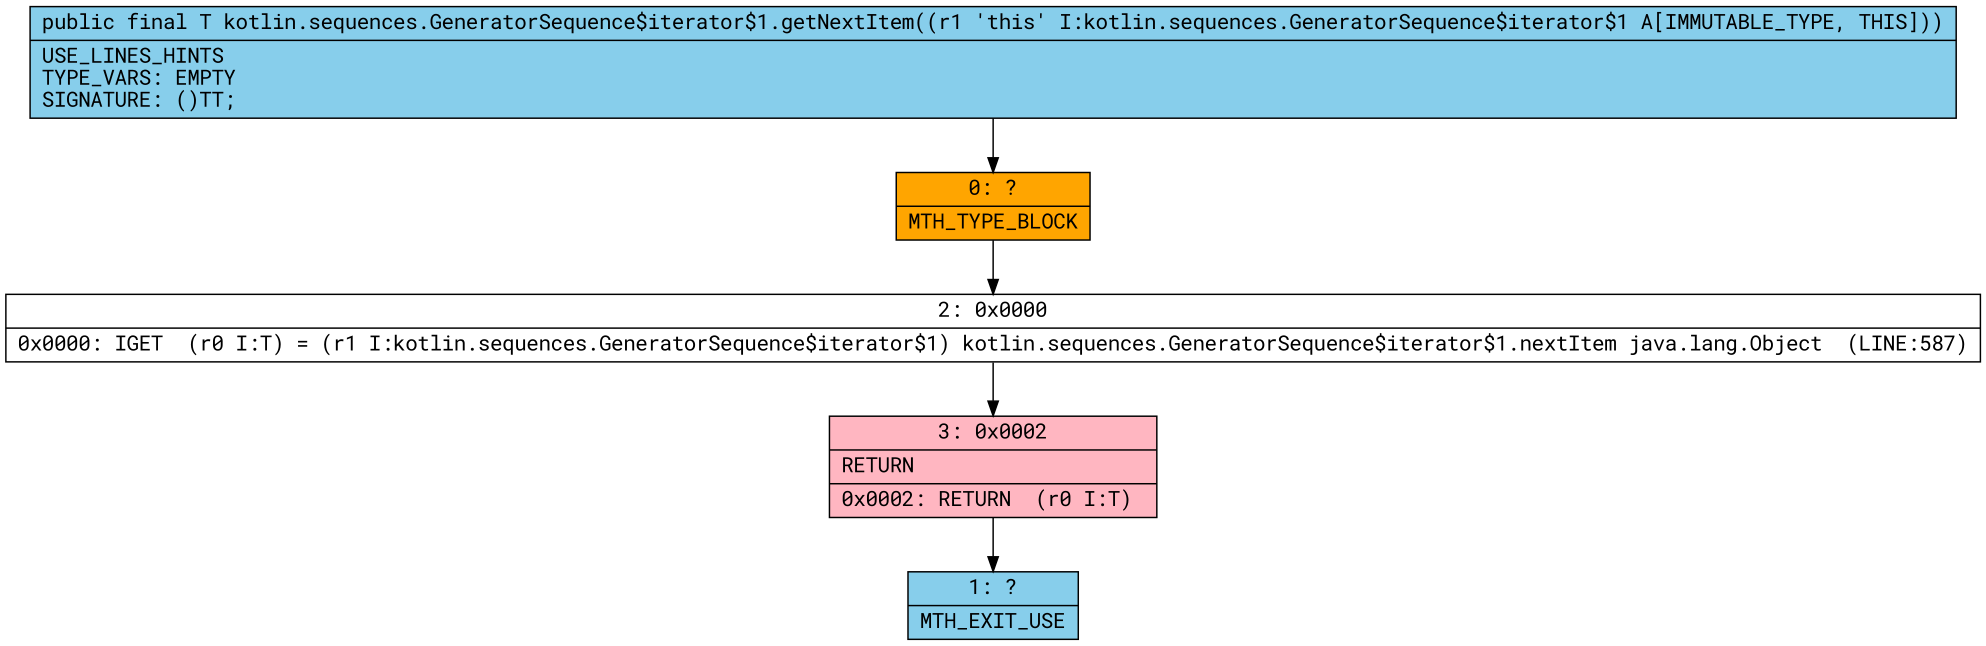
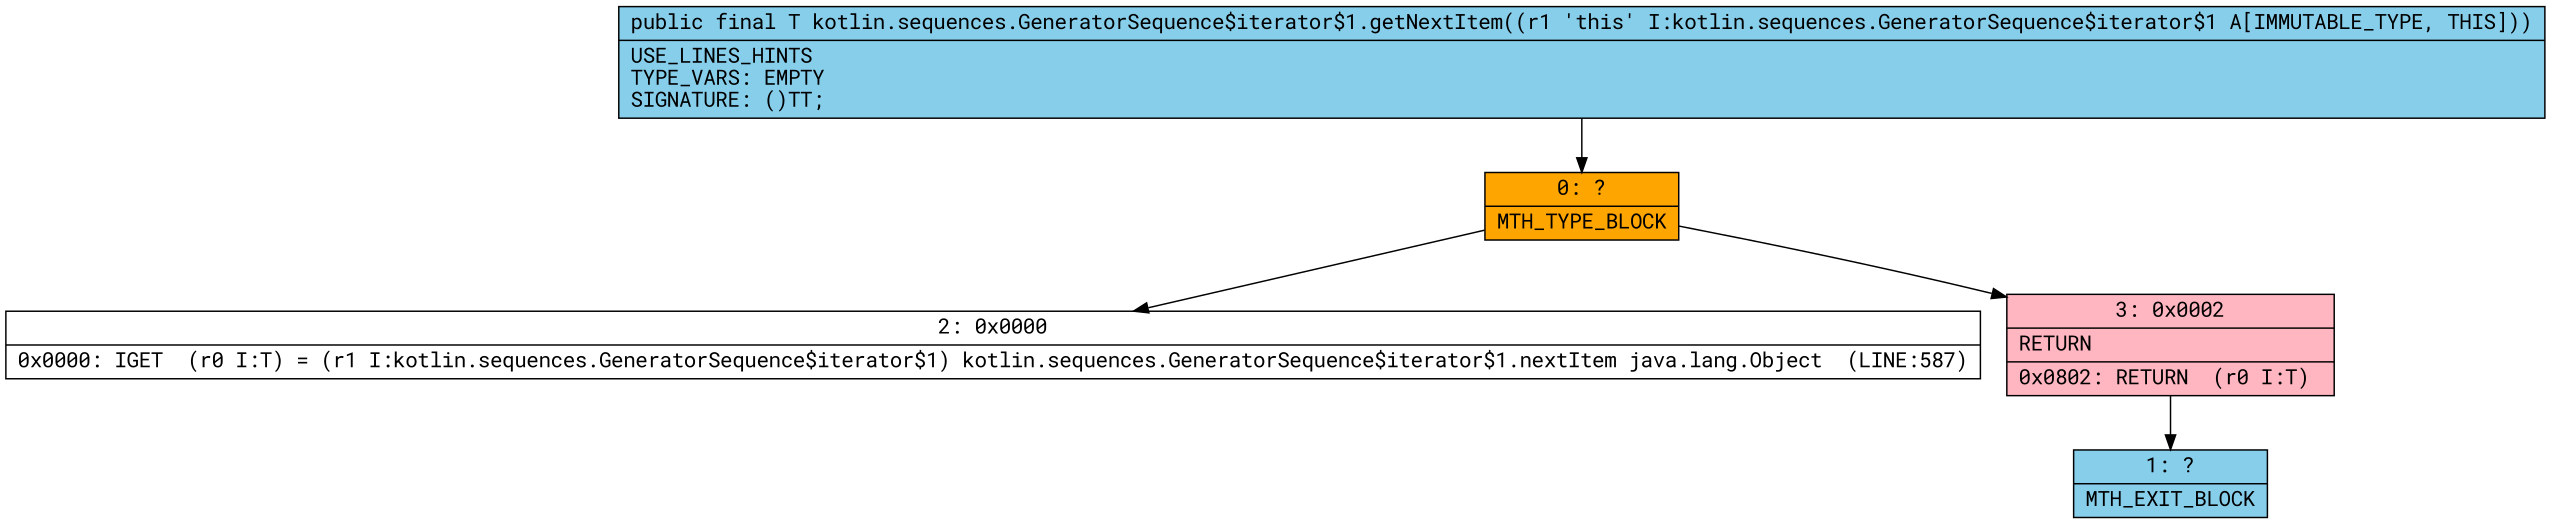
(993, 382) -> (1836, 258)
(993, 500) -> (2171, 378)
(993, 622) -> (2171, 500)
